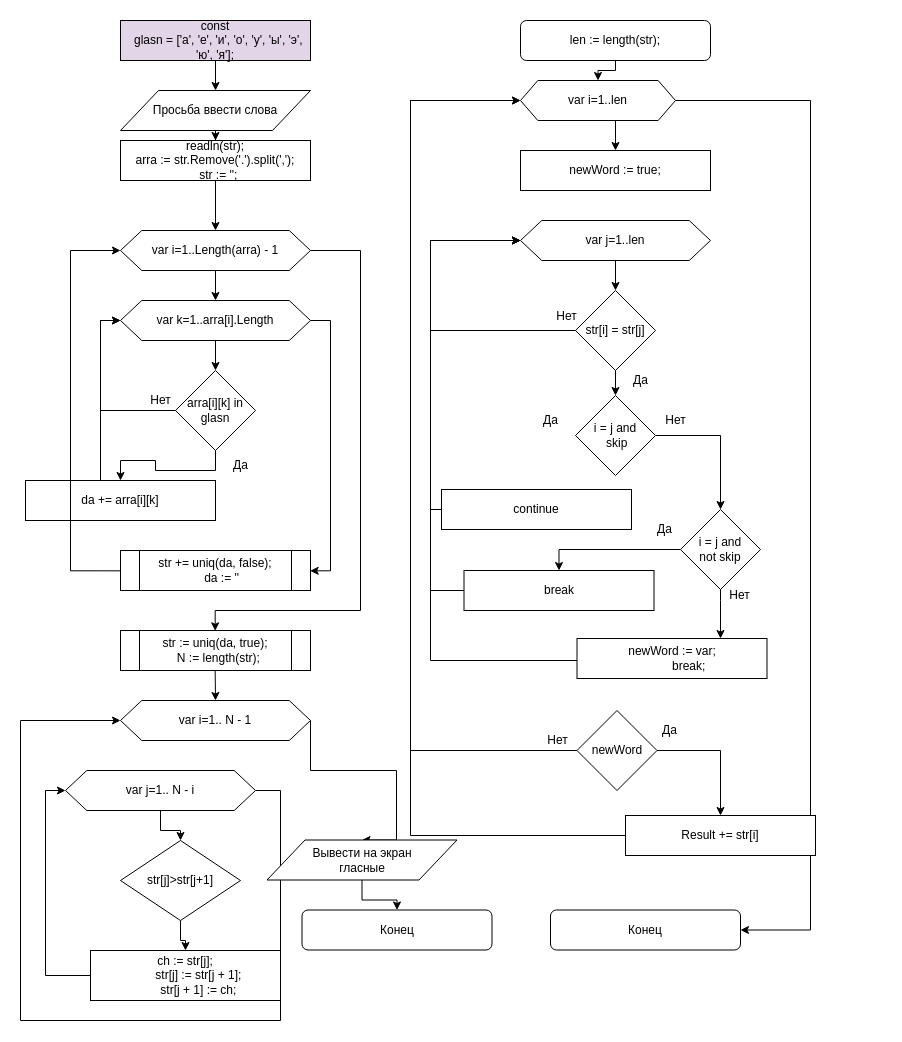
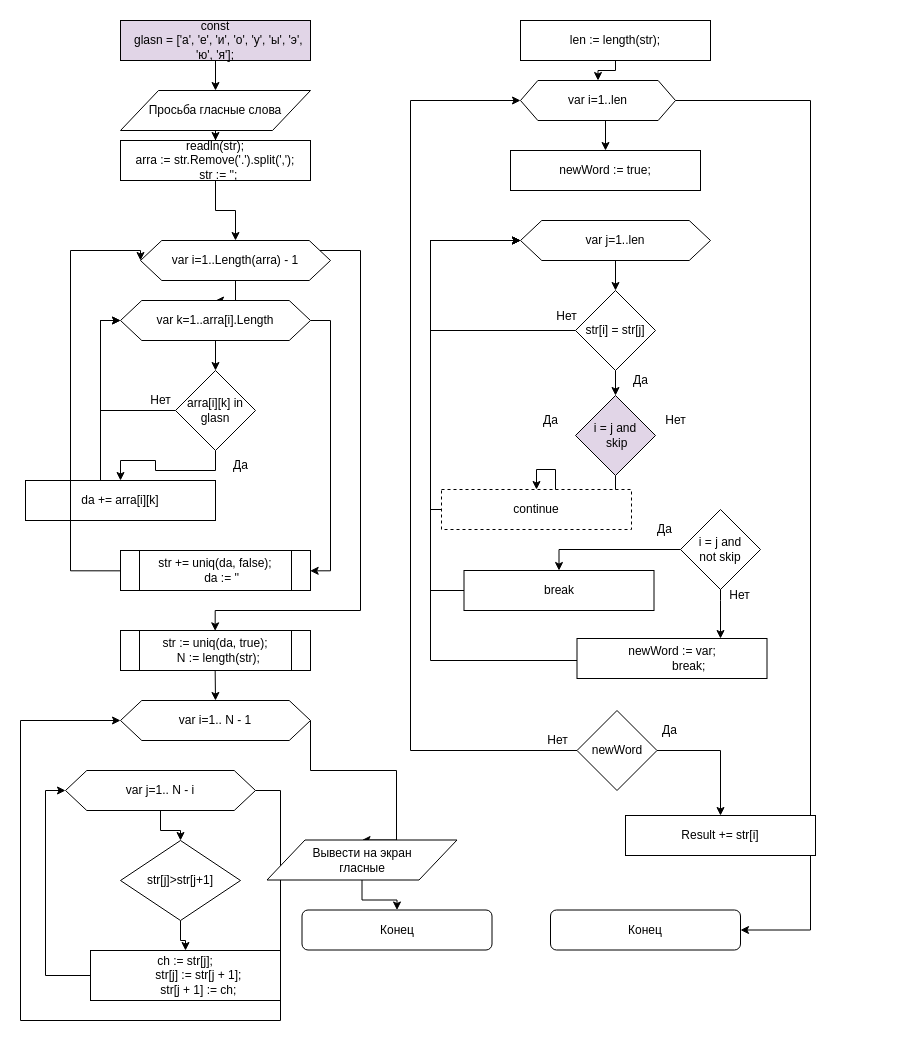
(616, 41) -> (616, 41)
(216, 111) -> (216, 111)
(616, 171) -> (606, 171)
(216, 251) -> (236, 261)
(616, 436) -> (616, 436)
(721, 437) -> (551, 470)
(537, 510) -> (537, 510)
(477, 836) -> none
